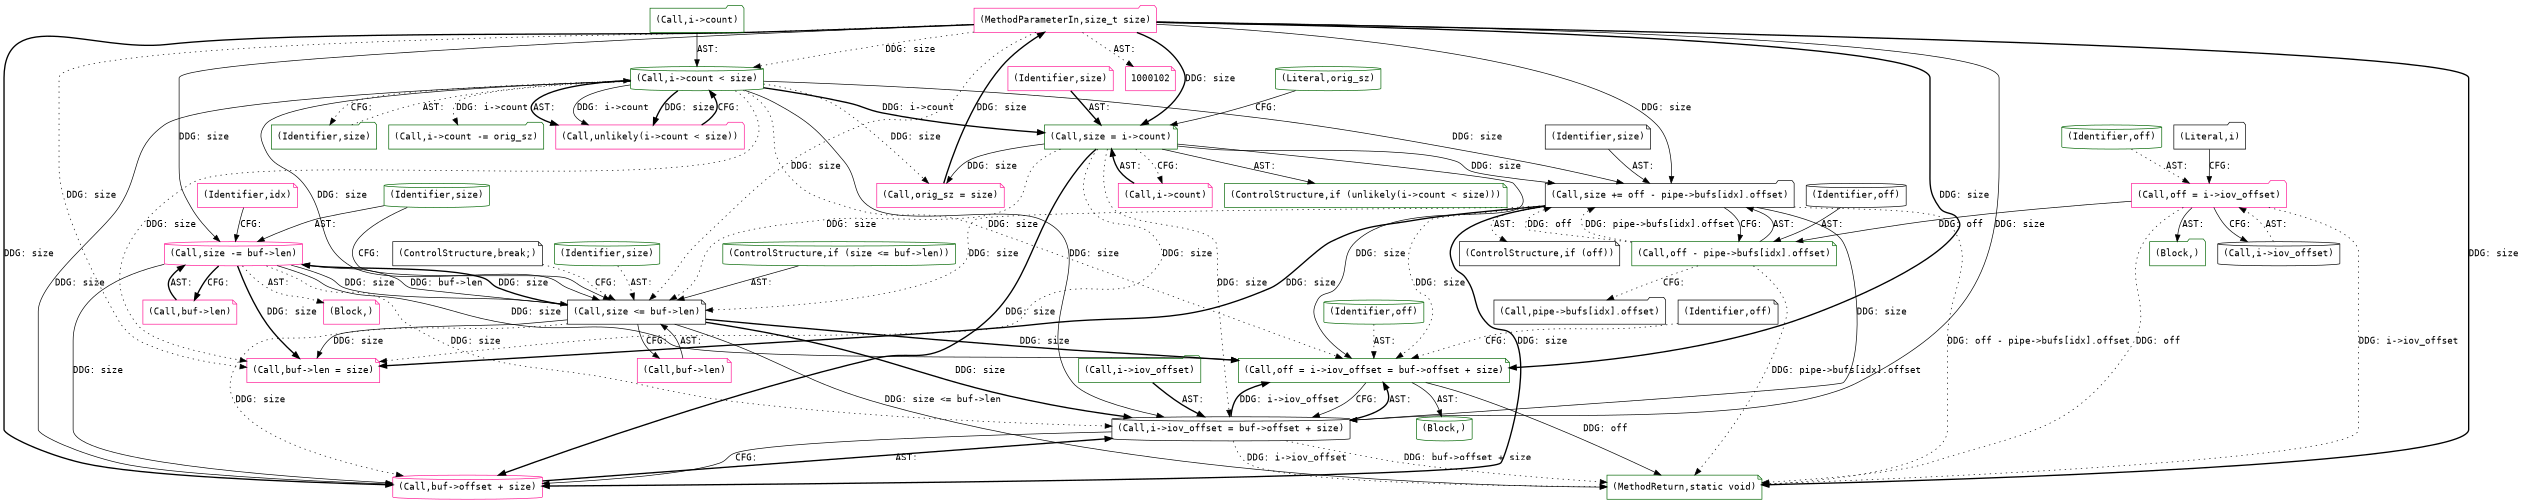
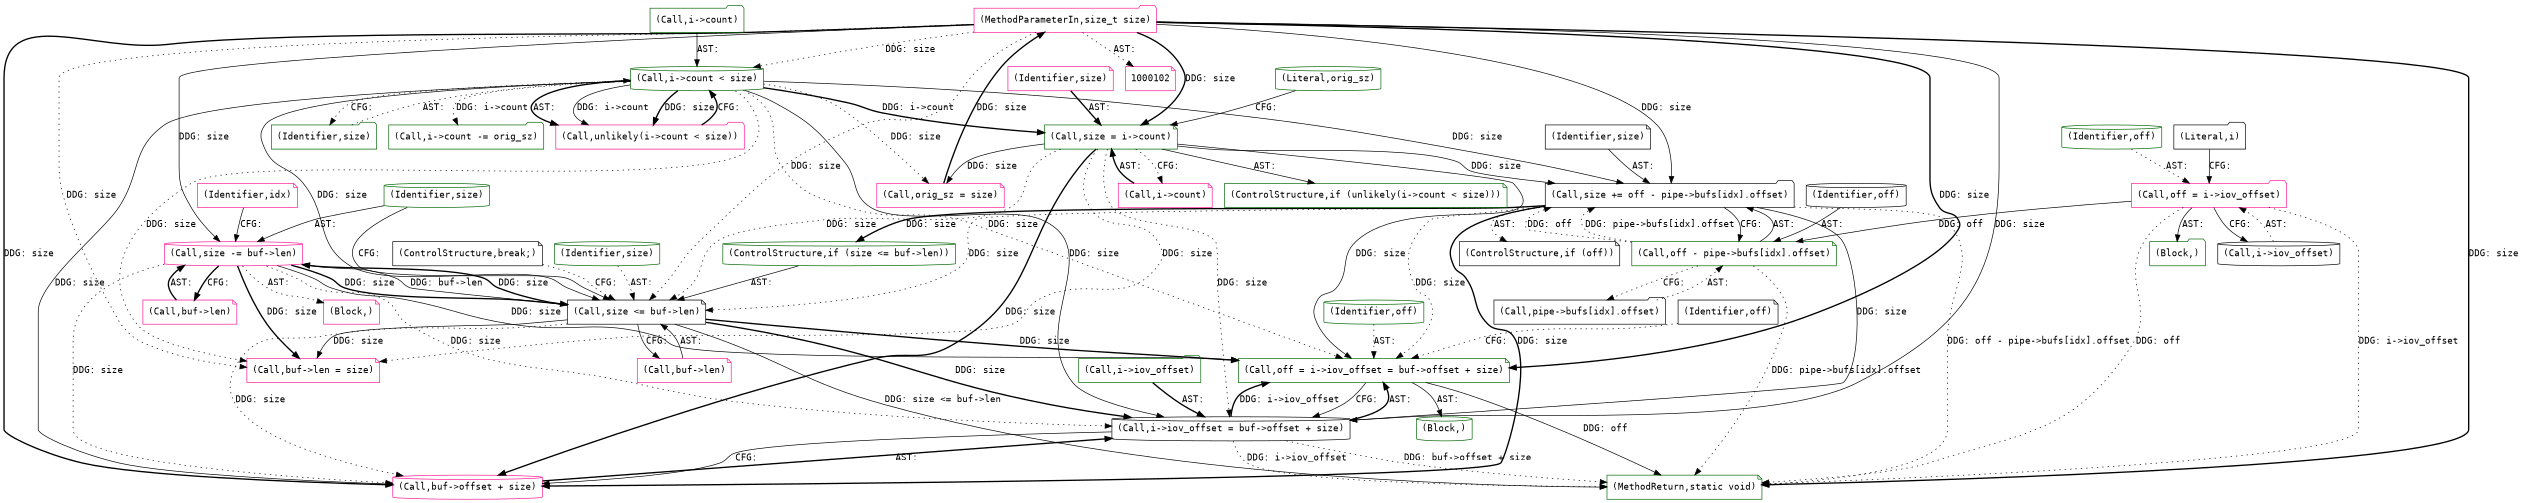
none -> (1689, 289)
(423, 297) -> (423, 297)
(1037, 324) -> (1030, 211)
(118, 453) -> (118, 453)
